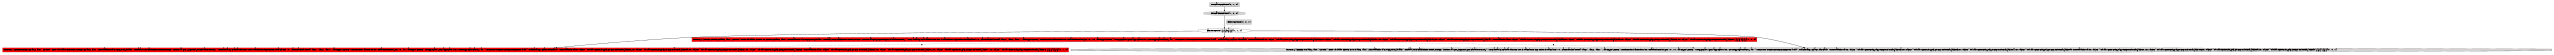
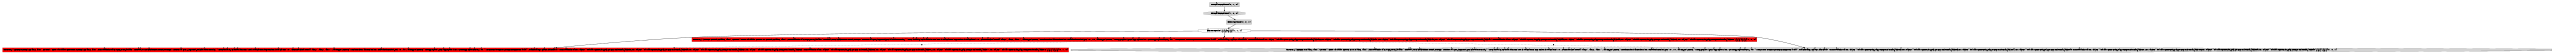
(1224, 21) -> (1231, 17)
(1232, 26) -> (1232, 26)
